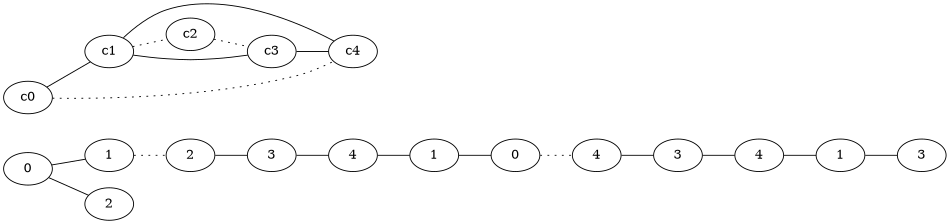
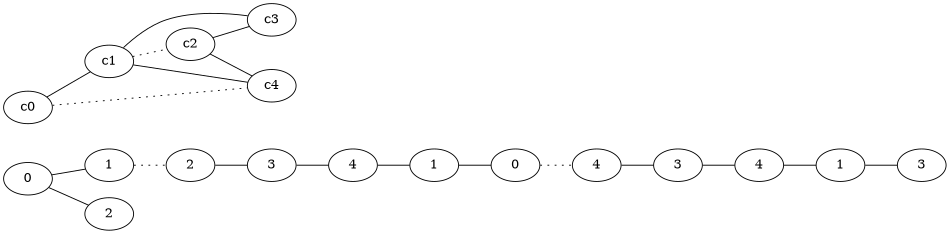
(231, 43) -> (231, 32)
(313, 51) -> (231, 65)
